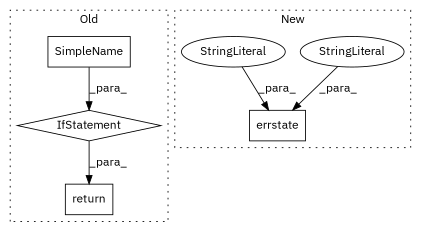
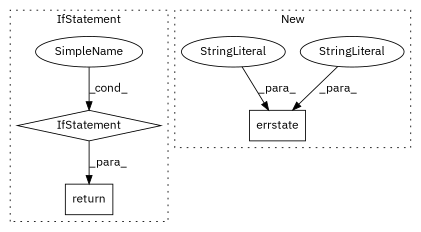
(89, 20) -> (89, 20)
(89, 52) -> (89, 52)
(109, 89) -> (109, 89)
